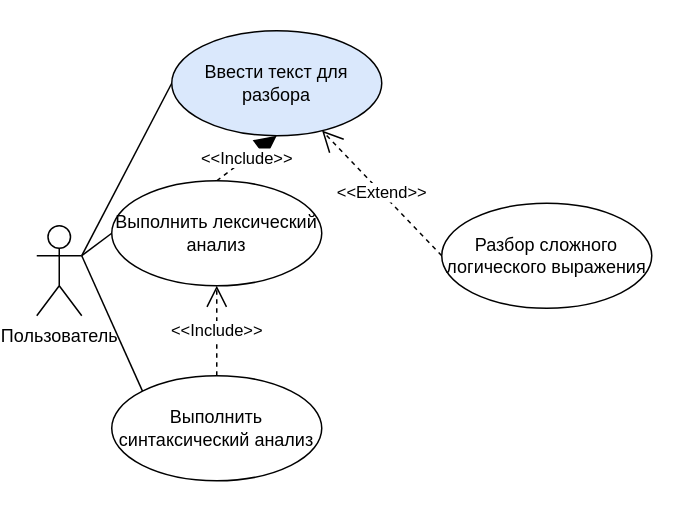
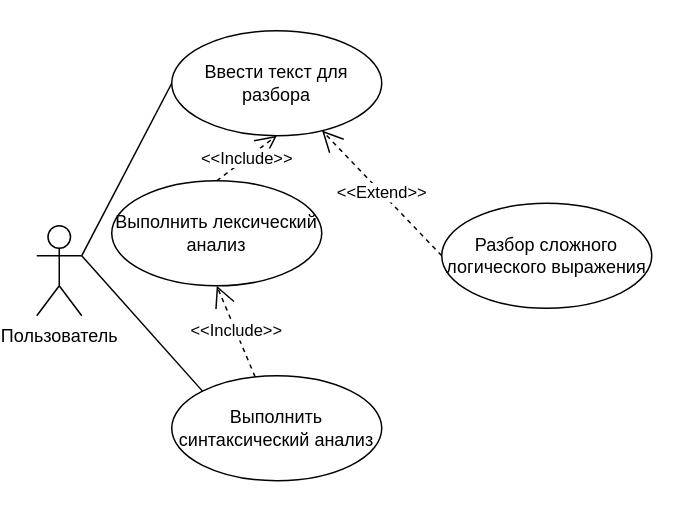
(277, 83) -> (277, 83)
(259, 149) -> (266, 144)
(98, 244) -> none
(217, 428) -> (277, 428)
